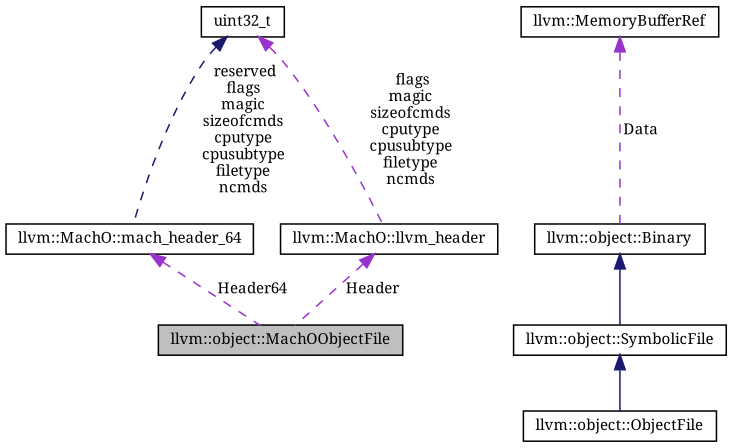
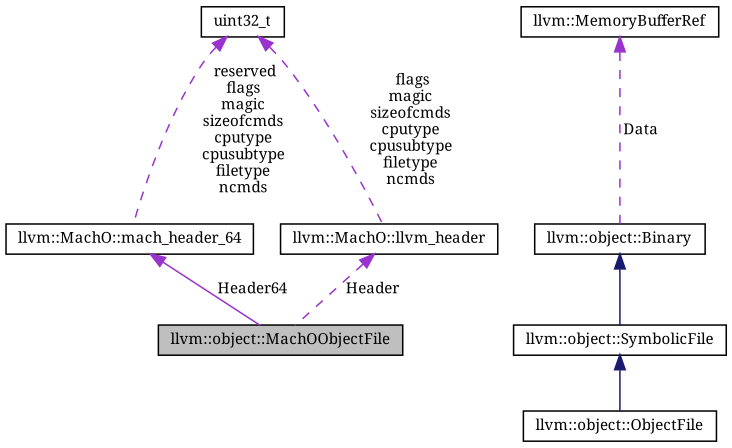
(166, 132) -> (166, 132)
(212, 294) -> (212, 294)
